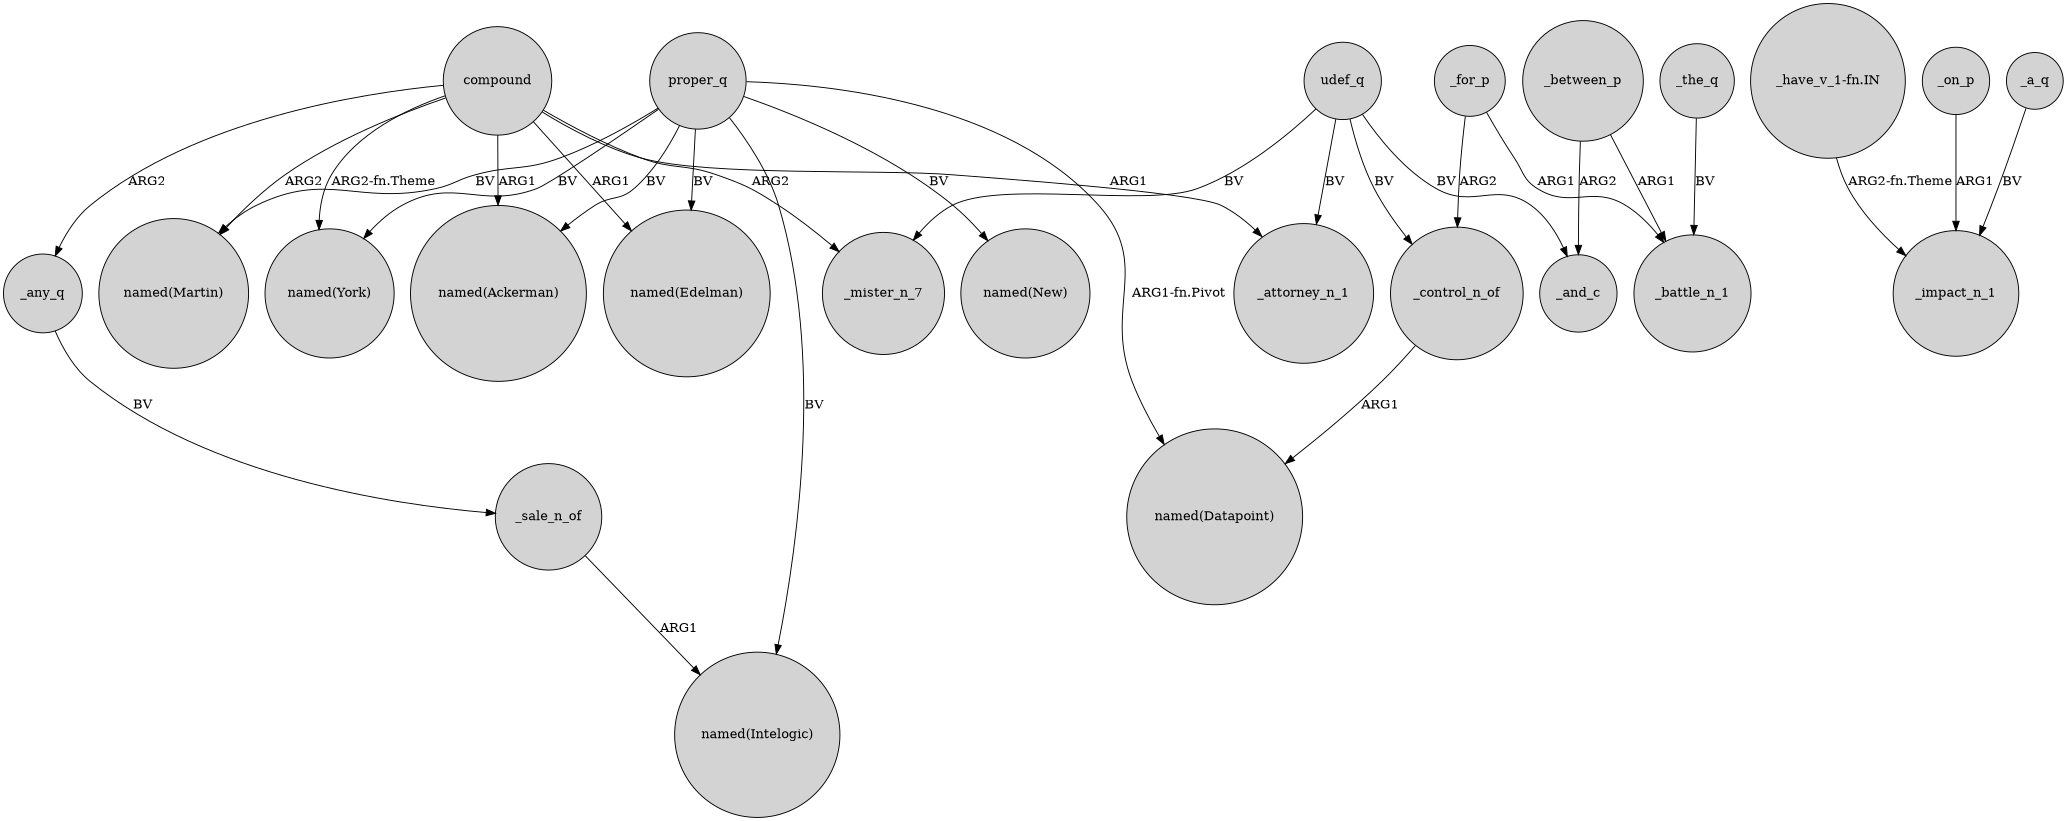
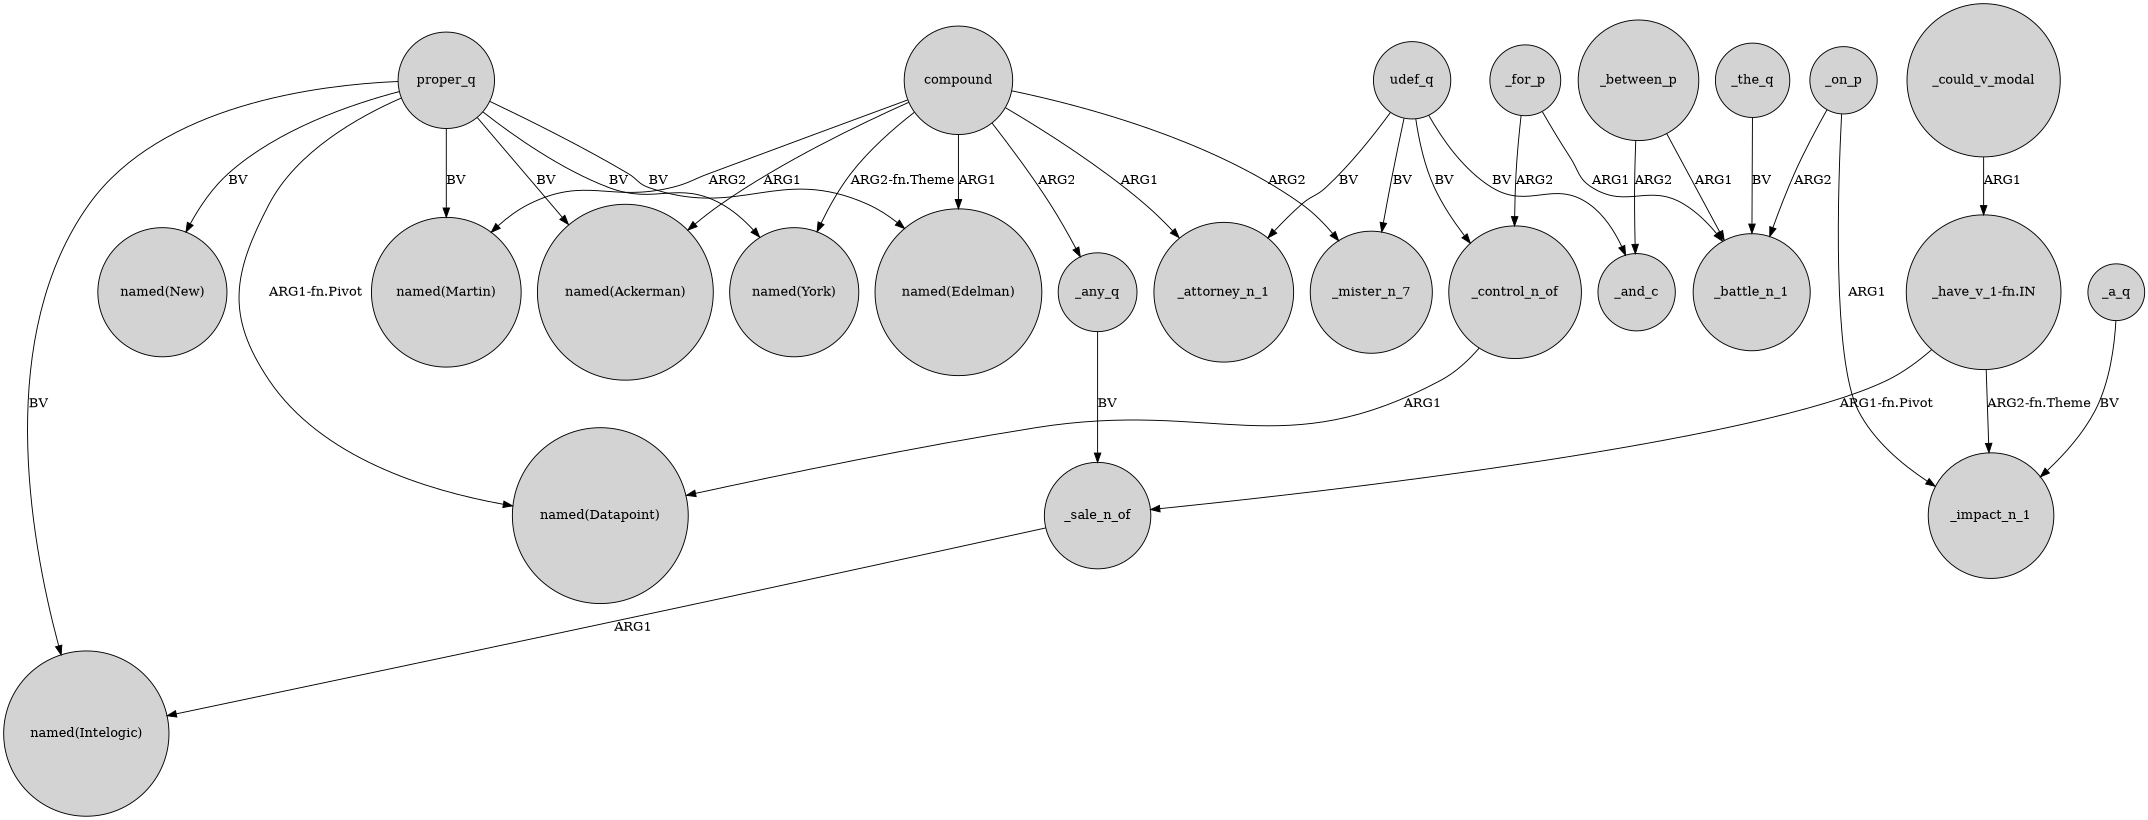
none -> (1984, 80)
none -> (1797, 167)
none -> (1554, 459)
